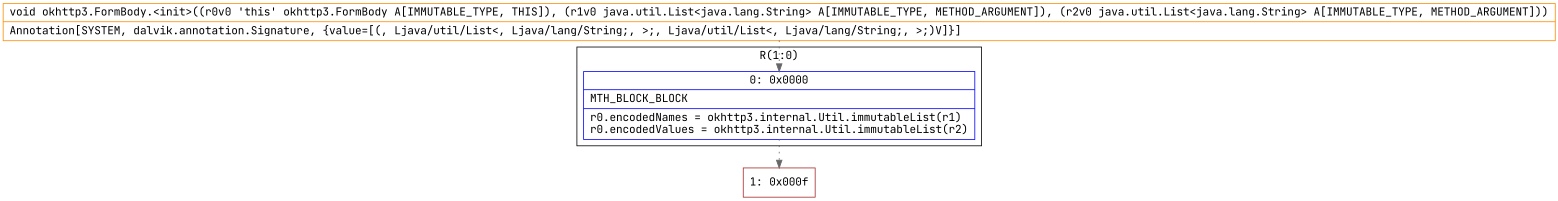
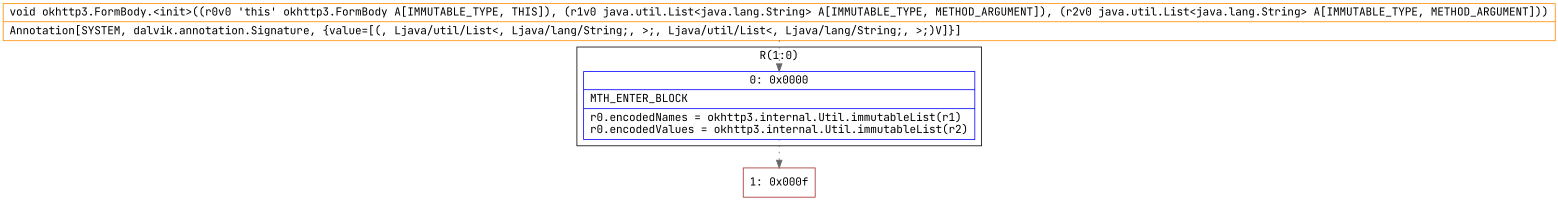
(639, 99) -> (639, 99)
